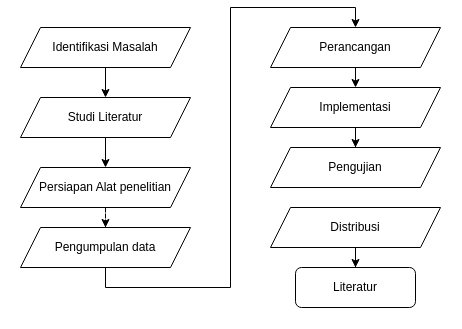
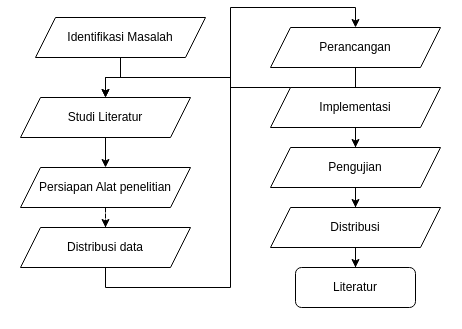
(106, 48) -> (121, 38)
(356, 79) -> (176, 78)
none -> (356, 202)
(106, 248) -> (106, 248)
